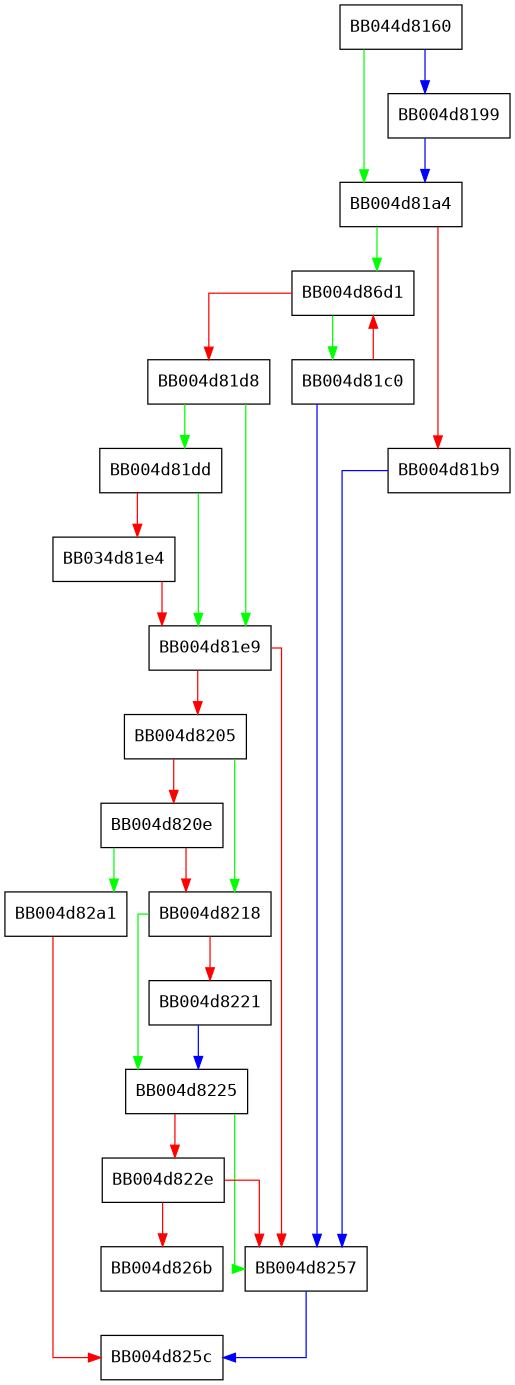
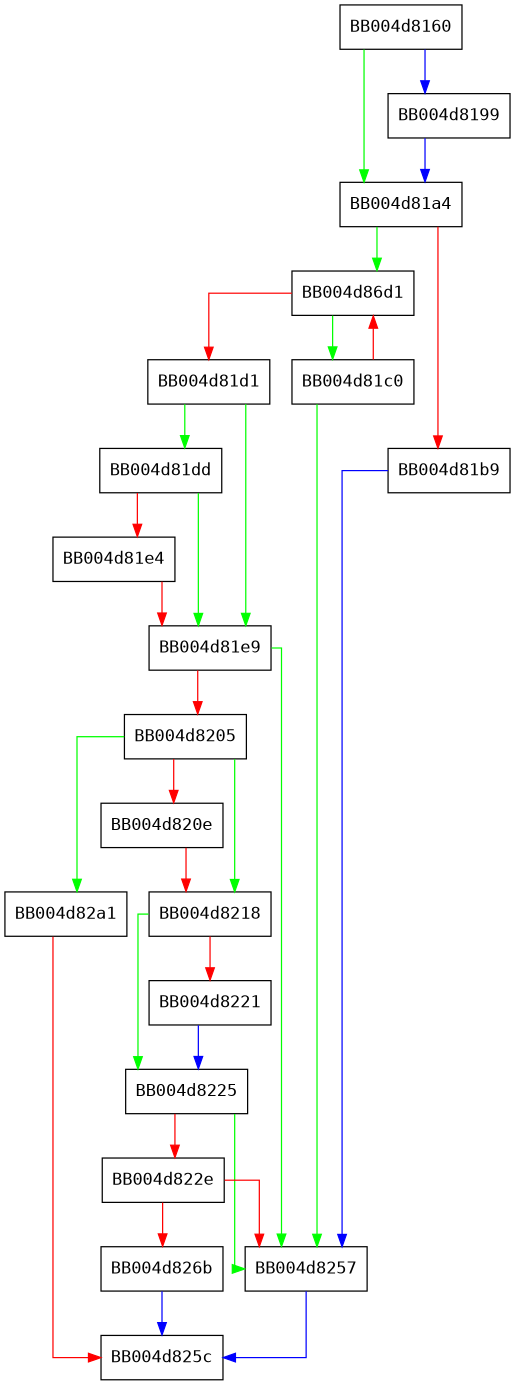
(401, 27) -> (401, 27)
(209, 382) -> (209, 382)
(114, 559) -> (114, 559)
(317, 819) -> (317, 819)
(114, 863) -> (77, 784)
(281, 936) -> (281, 936)
none -> (162, 1307)
